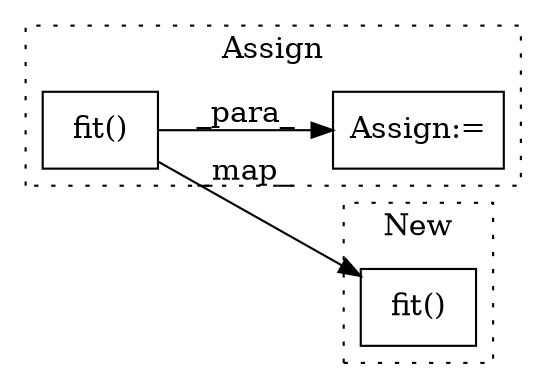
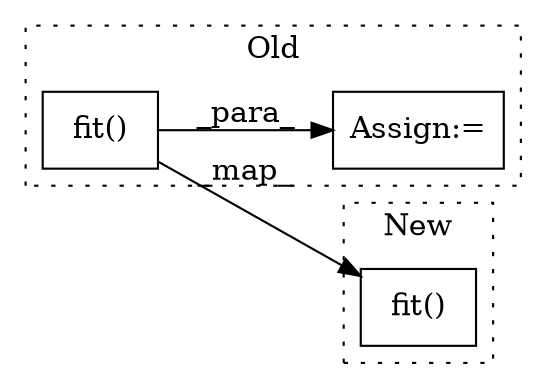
(273, 50) -> (273, 50)
